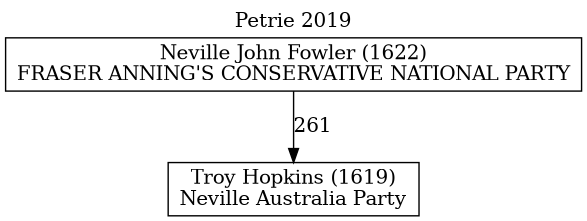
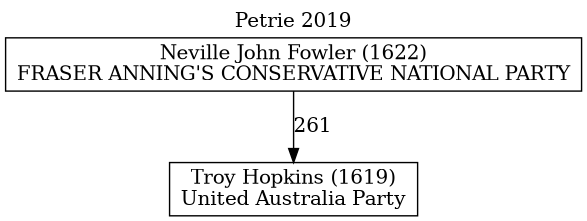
(294, 189) -> (294, 189)
